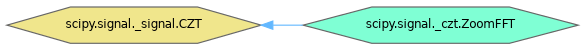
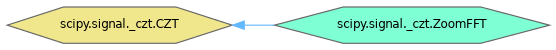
(134, 25) -> (120, 25)
